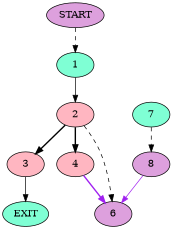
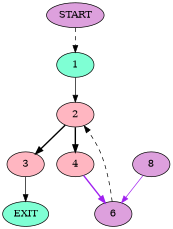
(151, 115) -> none
(103, 158) -> (105, 165)
